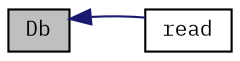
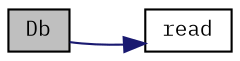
(118, 16) -> (97, 44)
